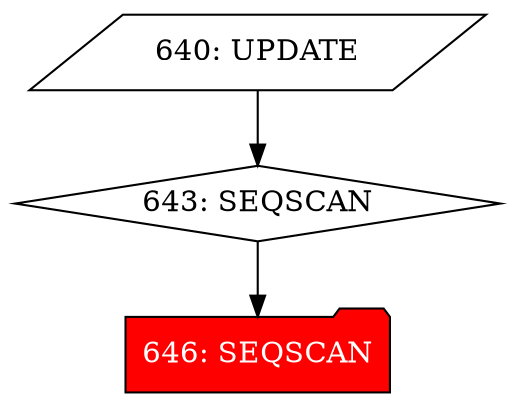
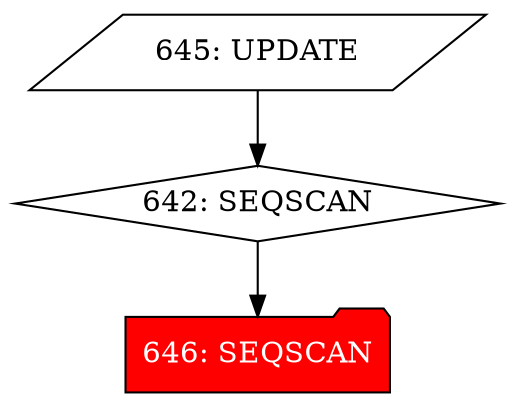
(258, 52) -> (258, 52)
(258, 204) -> (258, 204)
